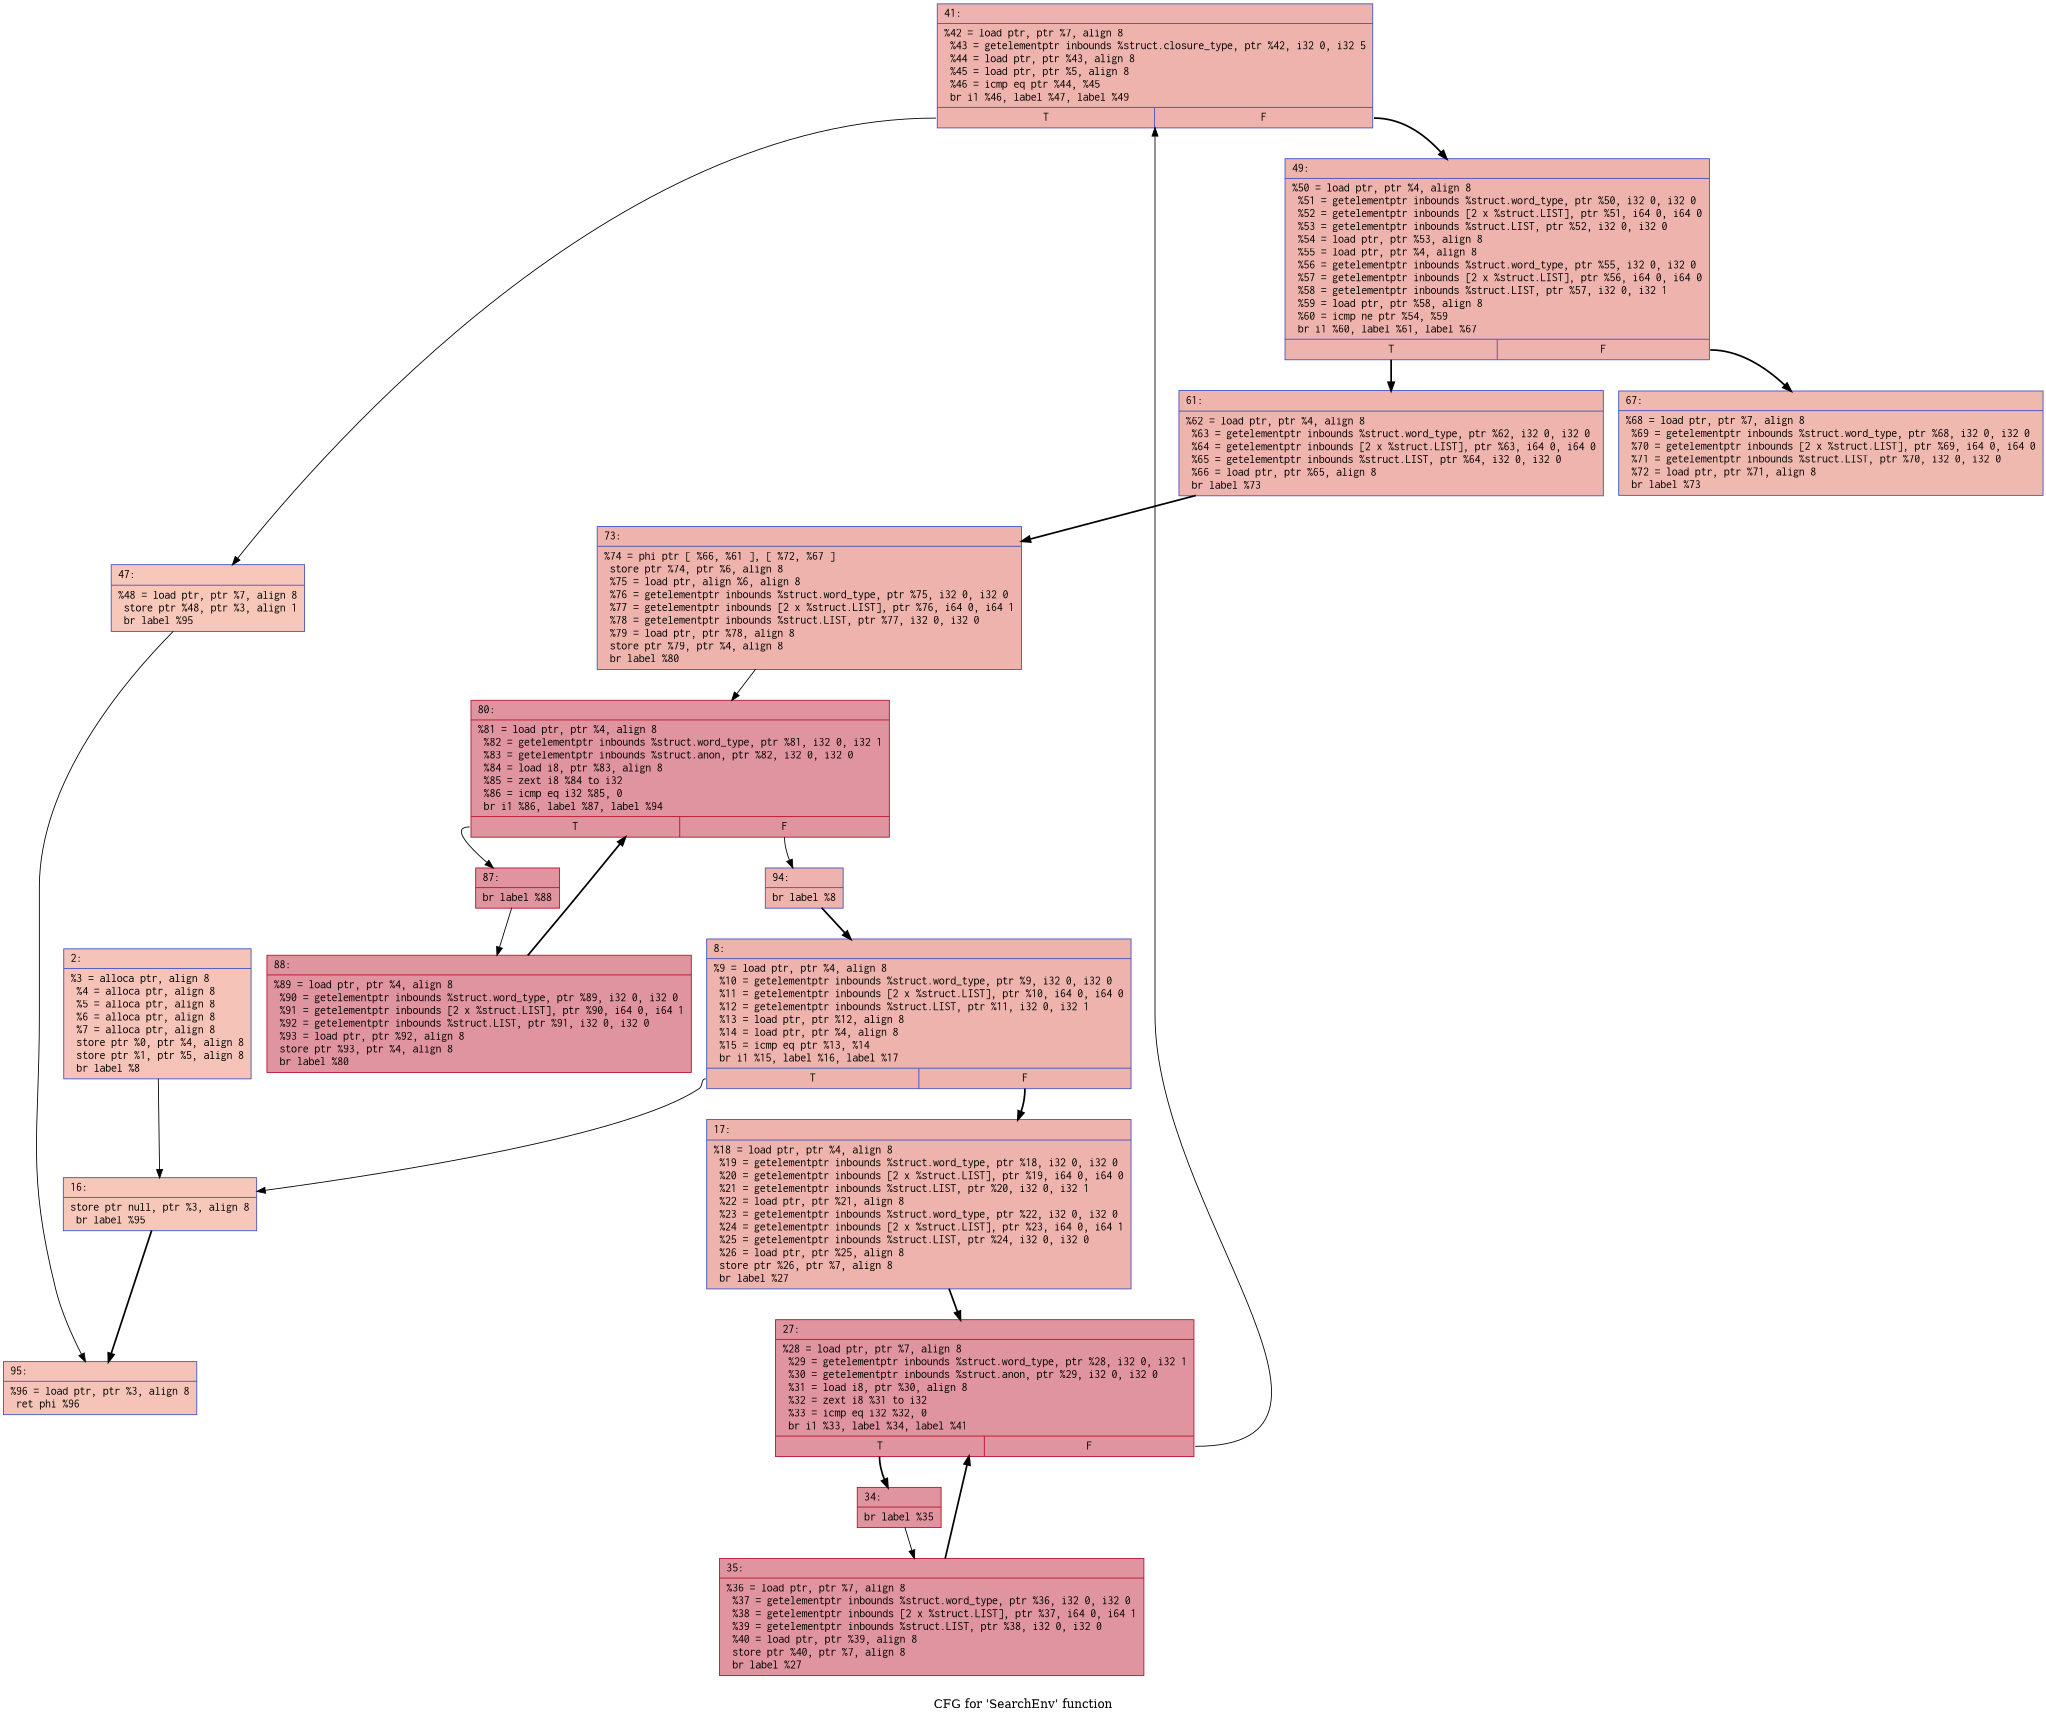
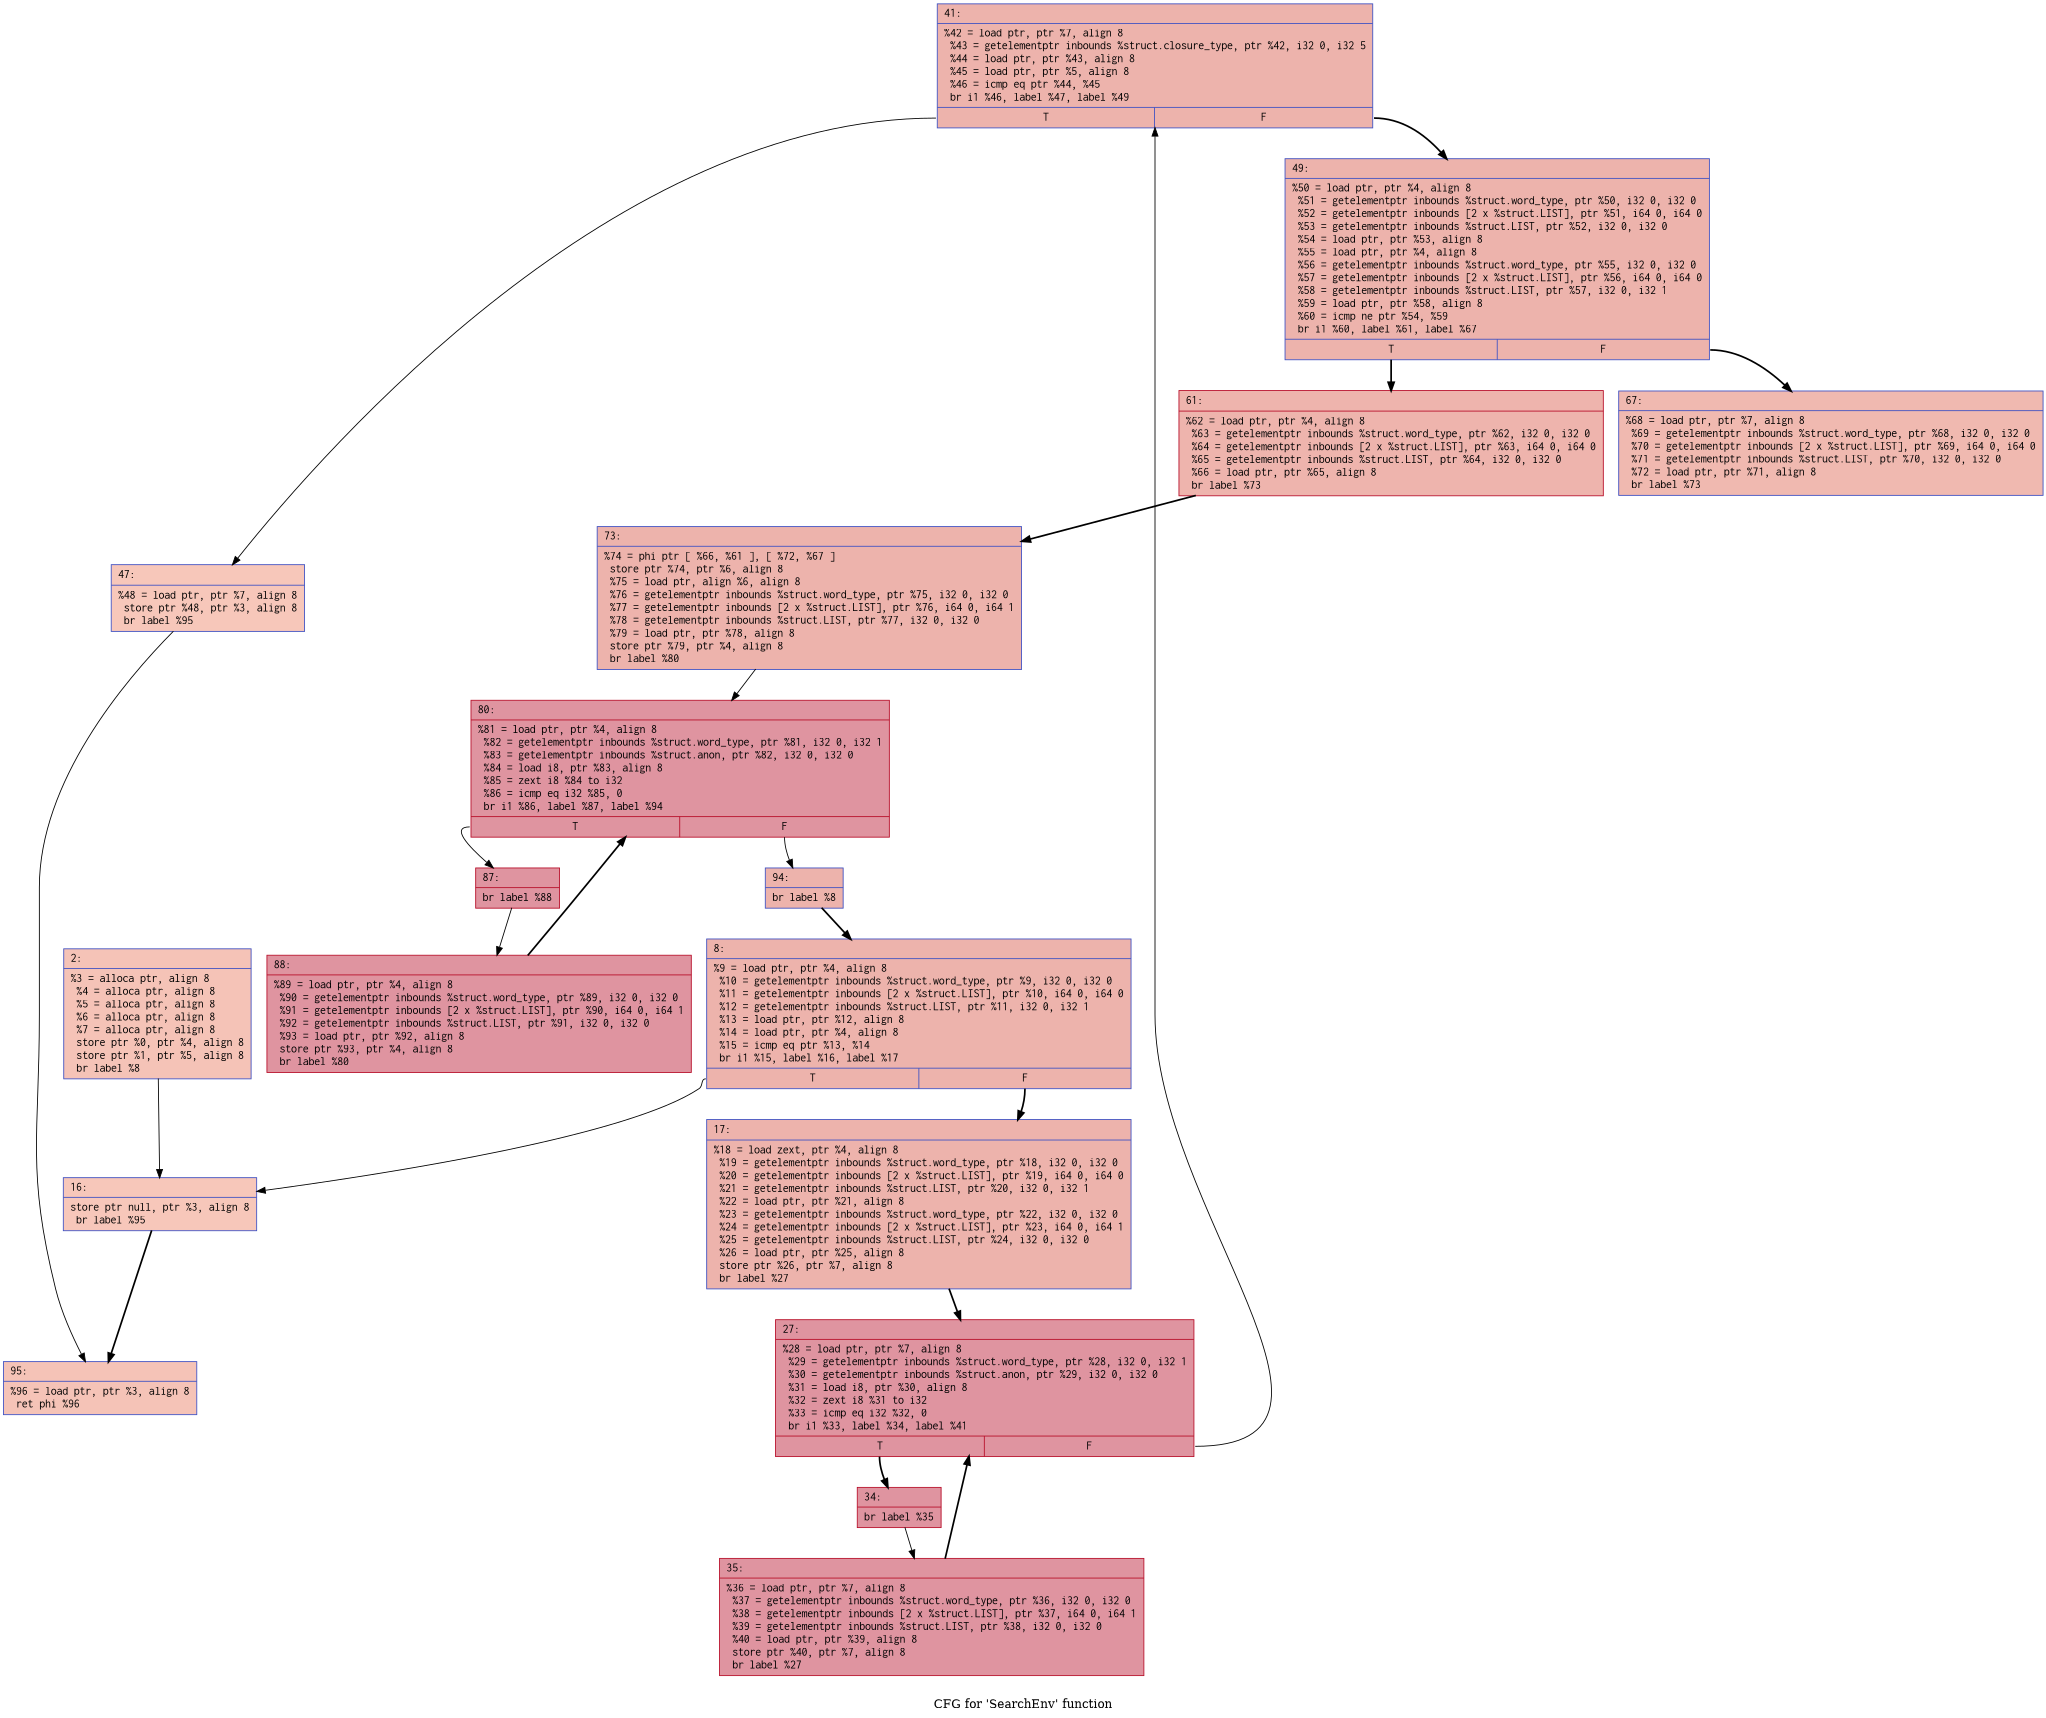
(1391, 443) -> (1391, 443)
(208, 608) -> (208, 608)
(803, 1150) -> (806, 1150)
